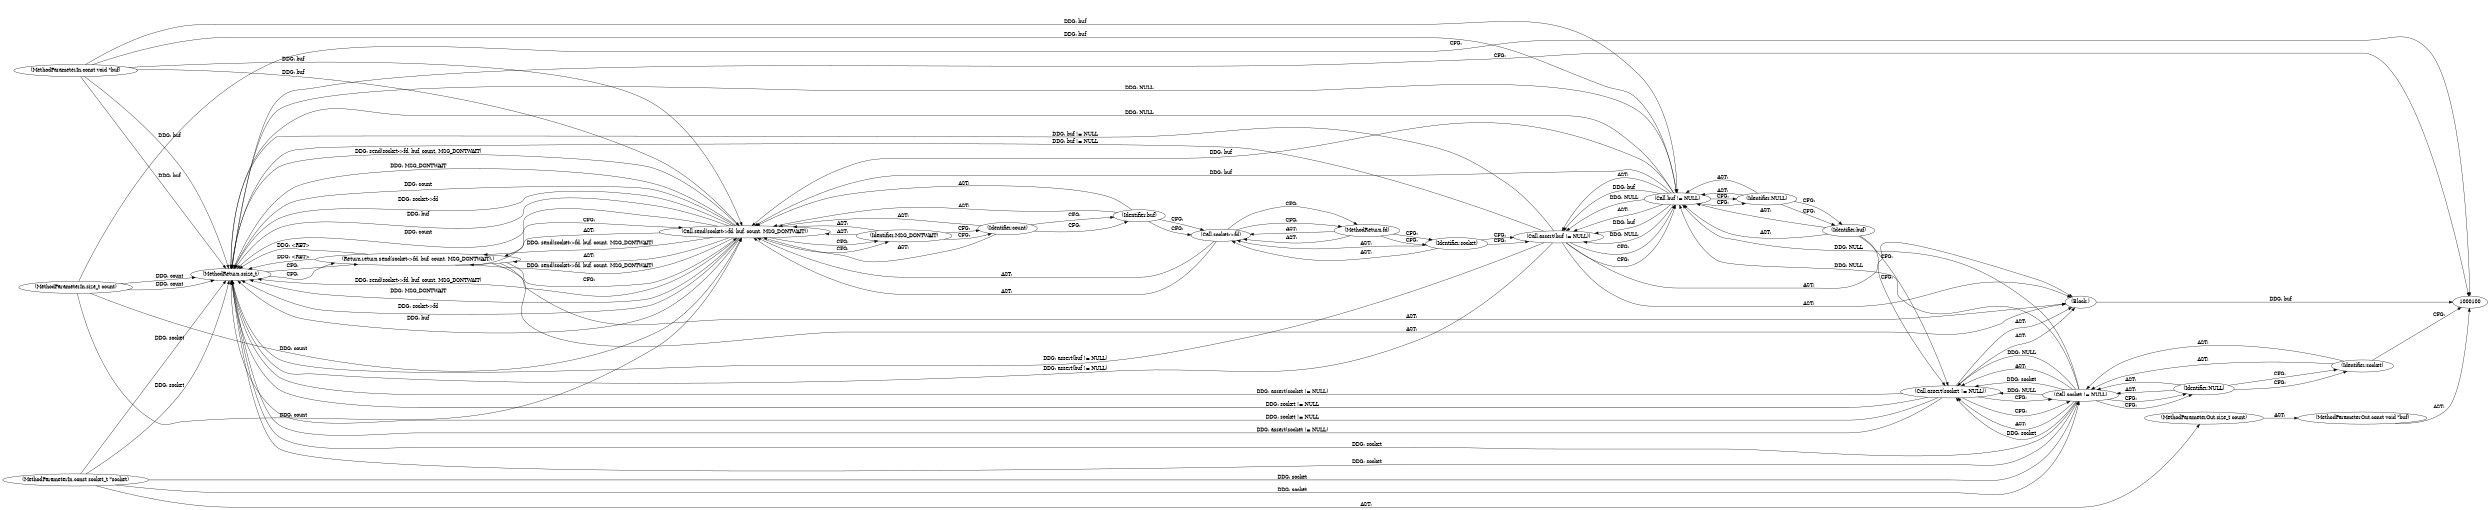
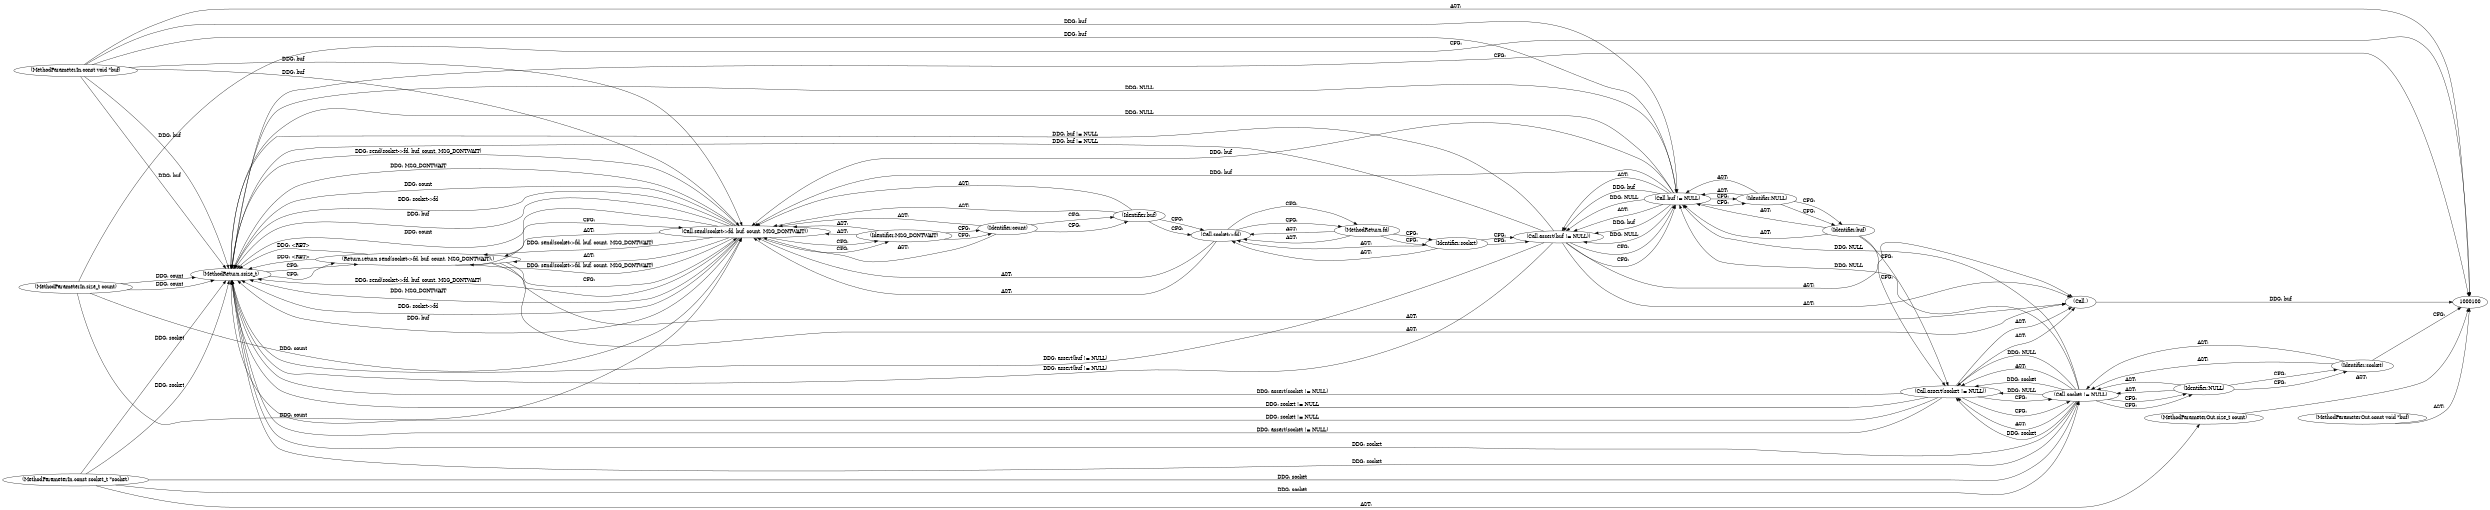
none -> (1386, 9)
(2081, 302) -> (2081, 302)
(2279, 418) -> (2375, 394)
